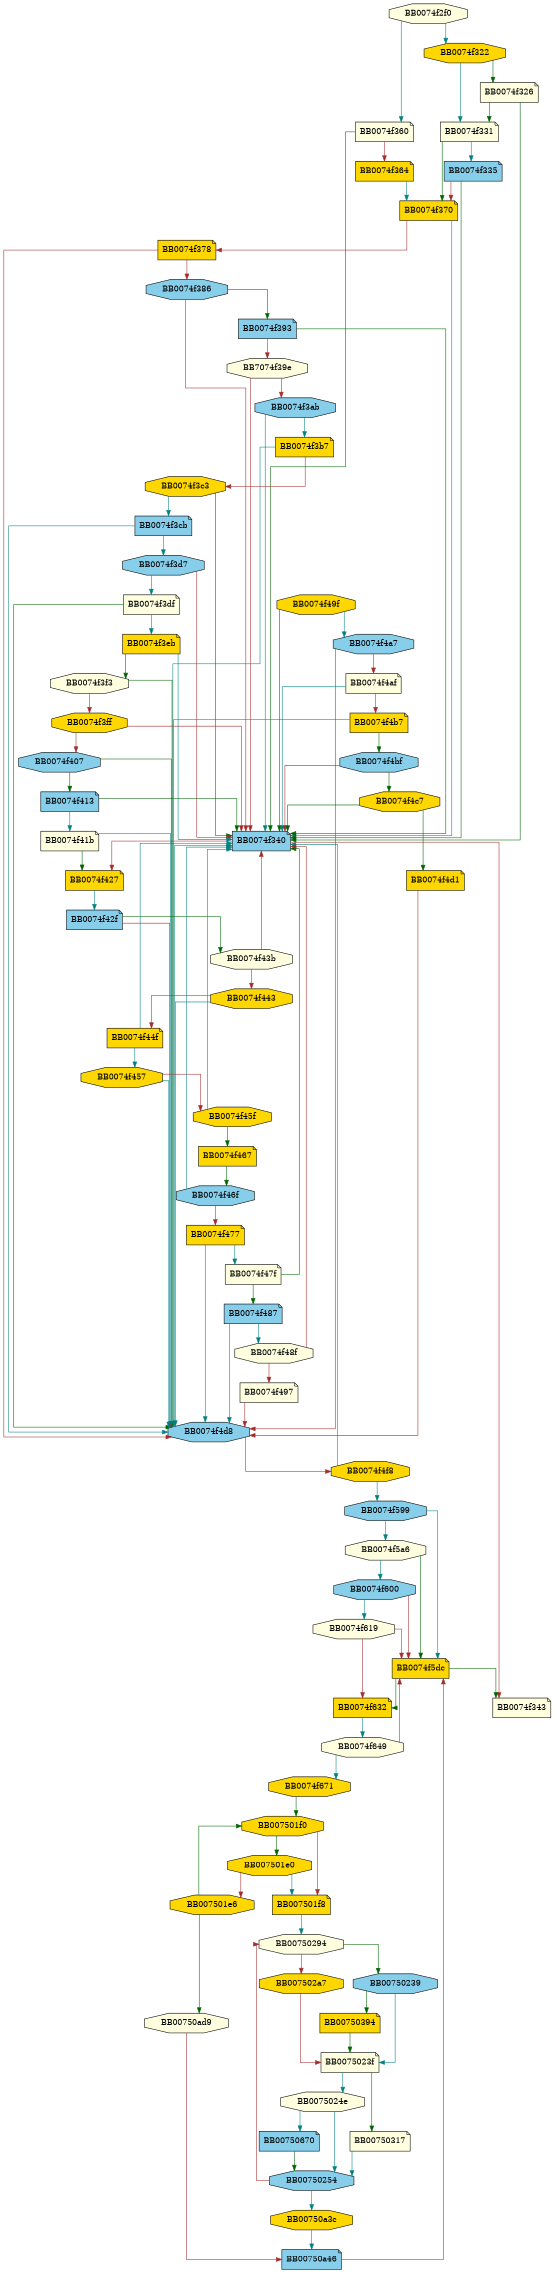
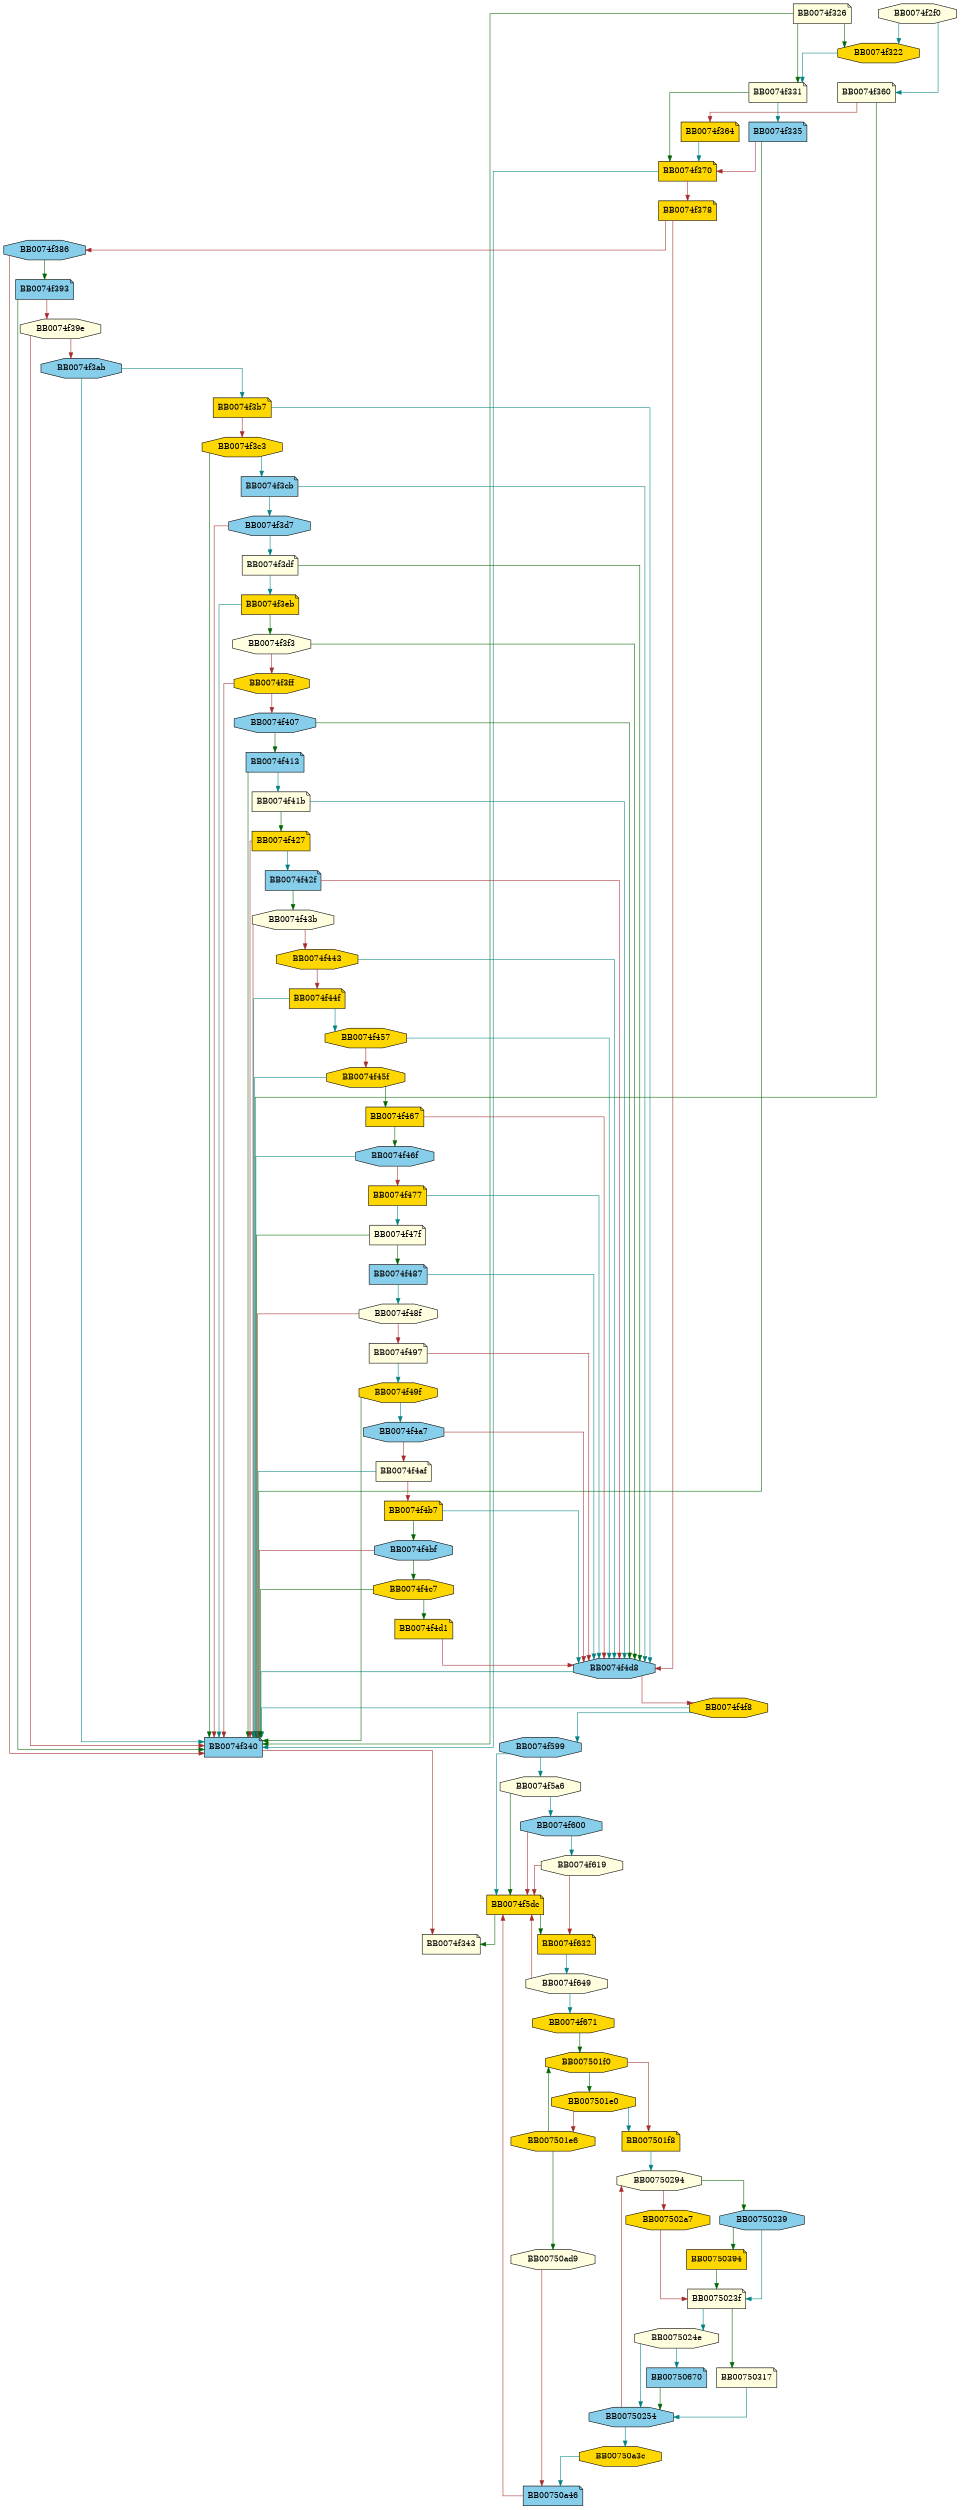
(493, 69) -> (845, 33)
(267, 368) -> (61, 329)
(135, 841) -> (250, 1286)
none -> (604, 1295)
none -> (398, 1370)
